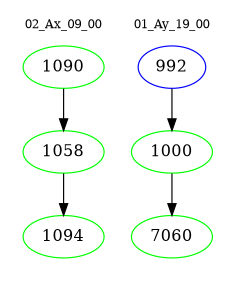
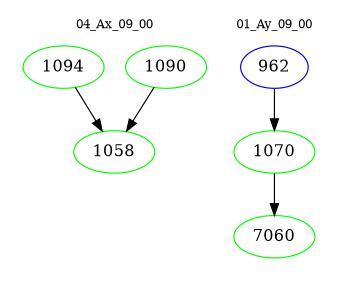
(64, 25) -> (115, 25)
(172, 25) -> (274, 25)
(172, 67) -> (274, 67)
(172, 152) -> (274, 152)
(64, 189) -> (86, 104)
